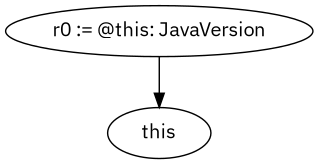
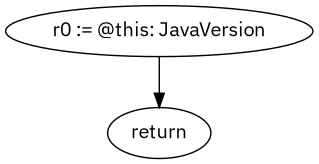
(159, 133) -> (159, 133)
